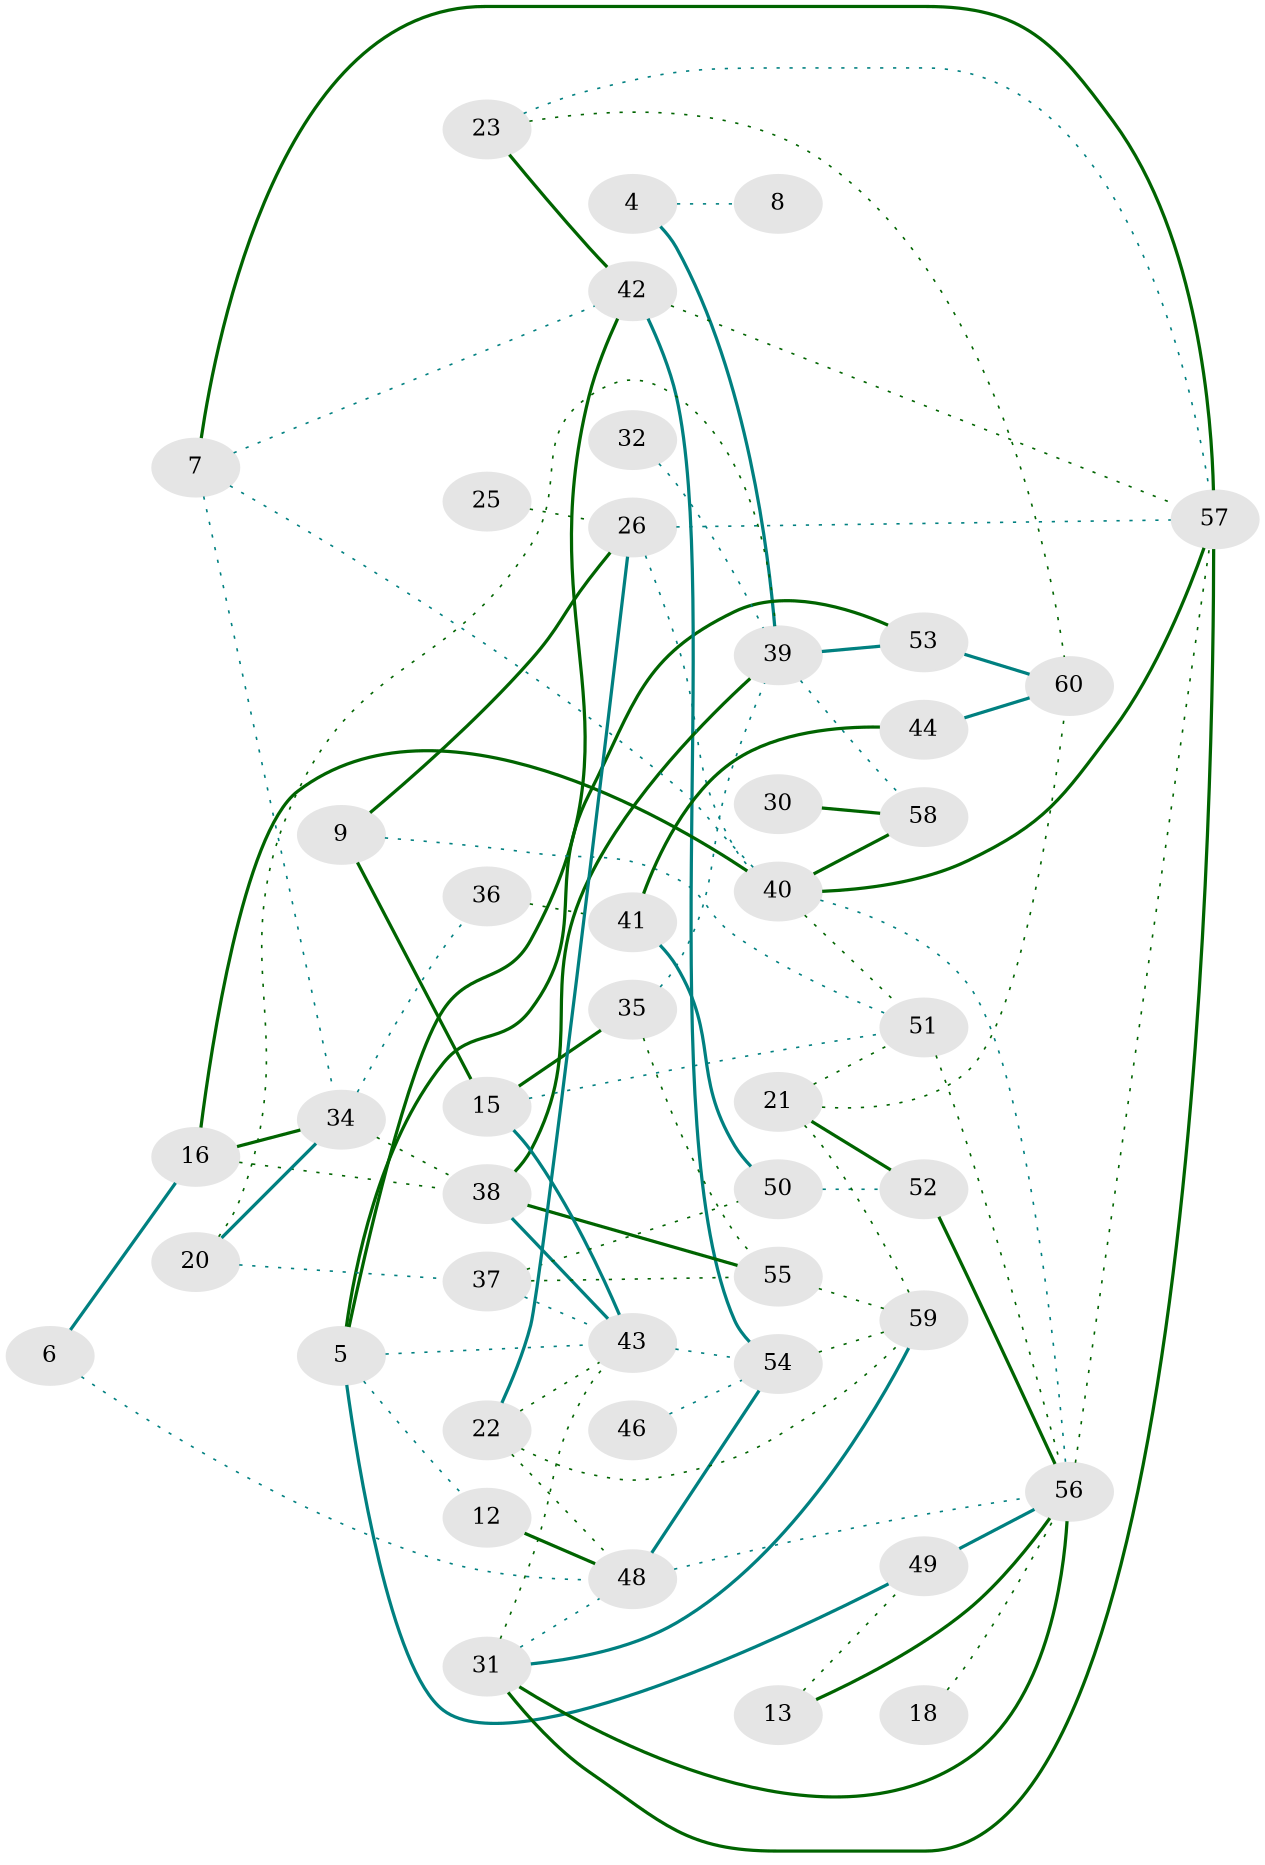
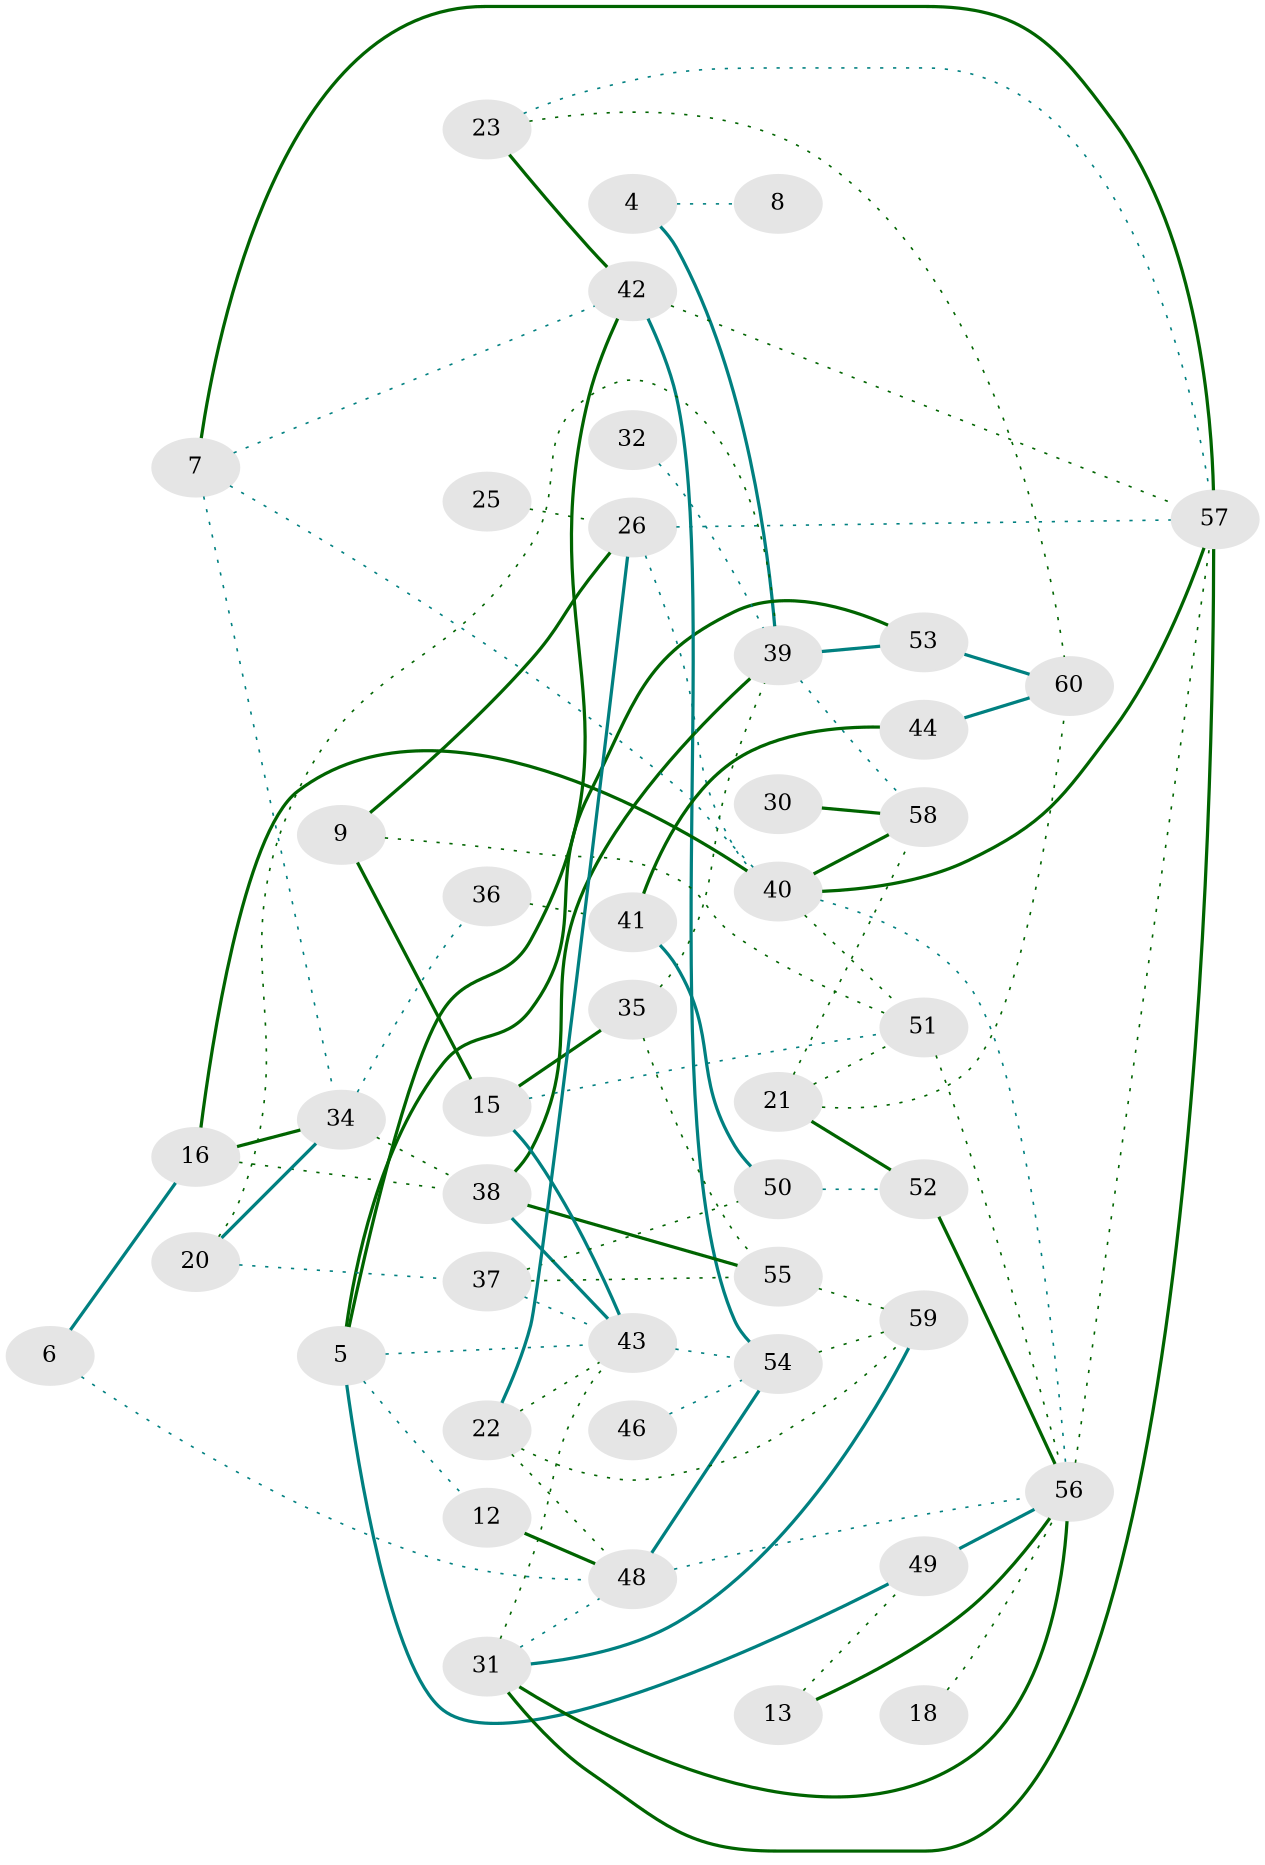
(712, 861) -> (712, 861)
(643, 865) -> (643, 865)
(862, 1206) -> (845, 971)
